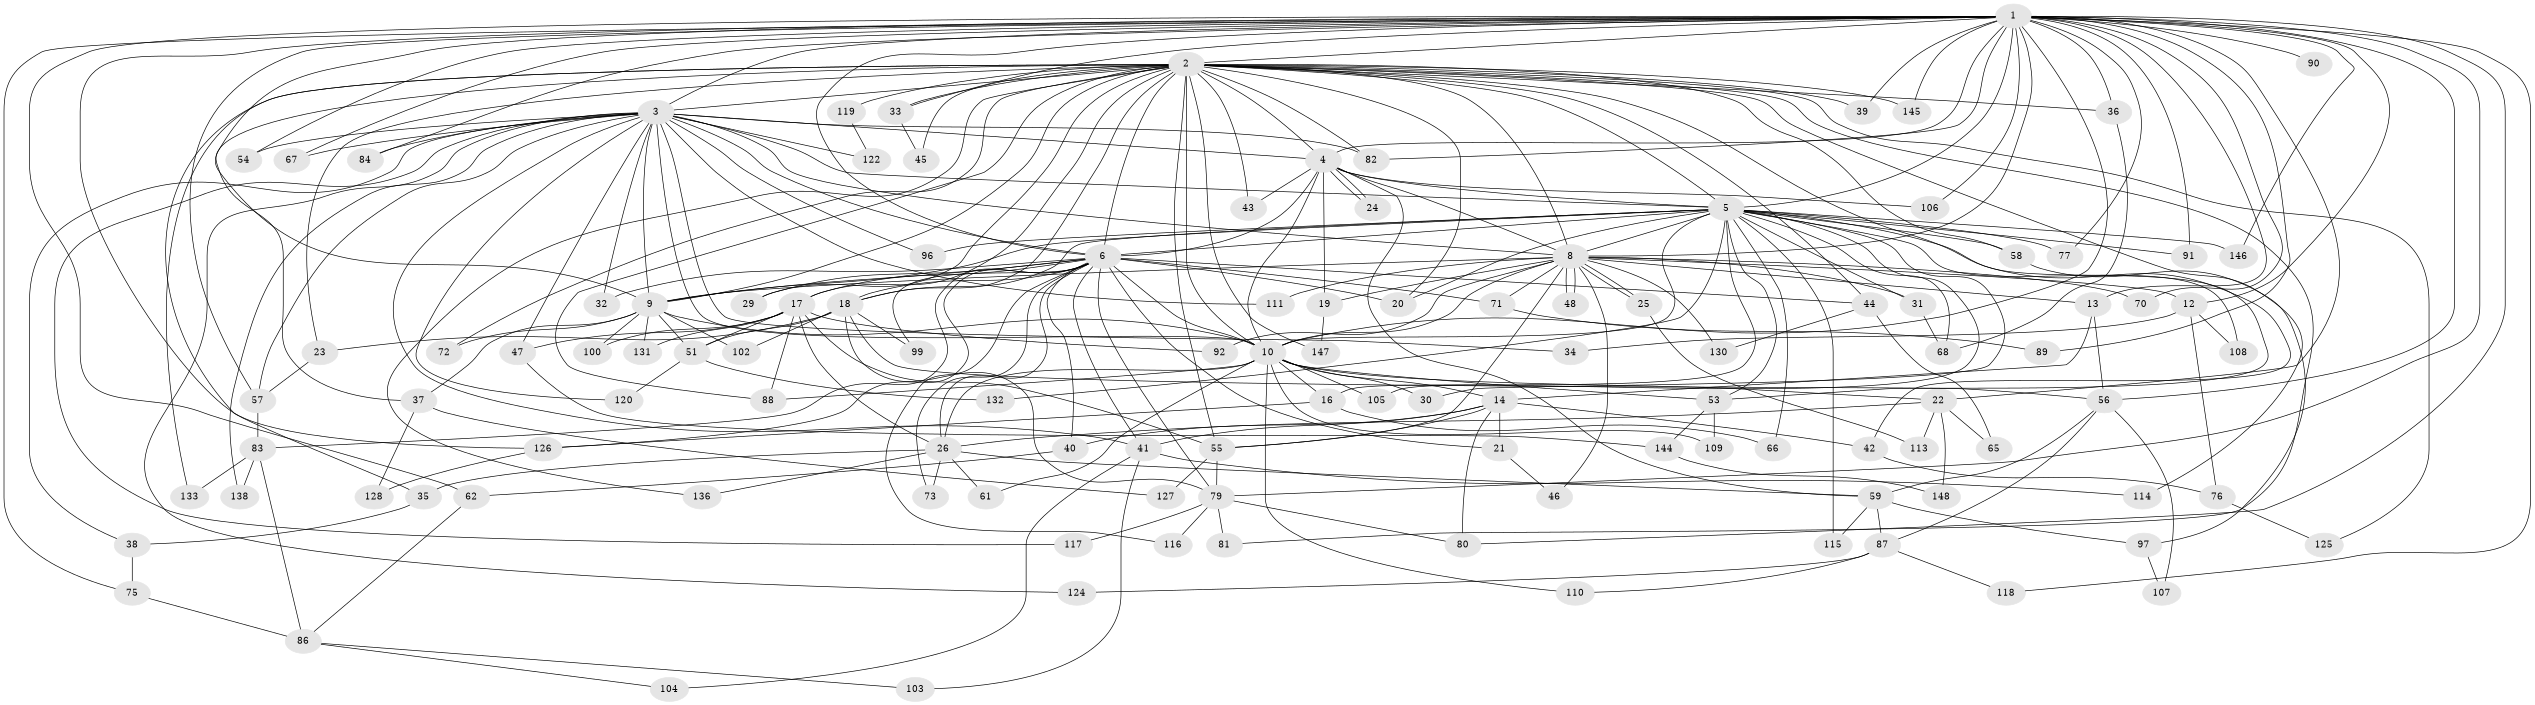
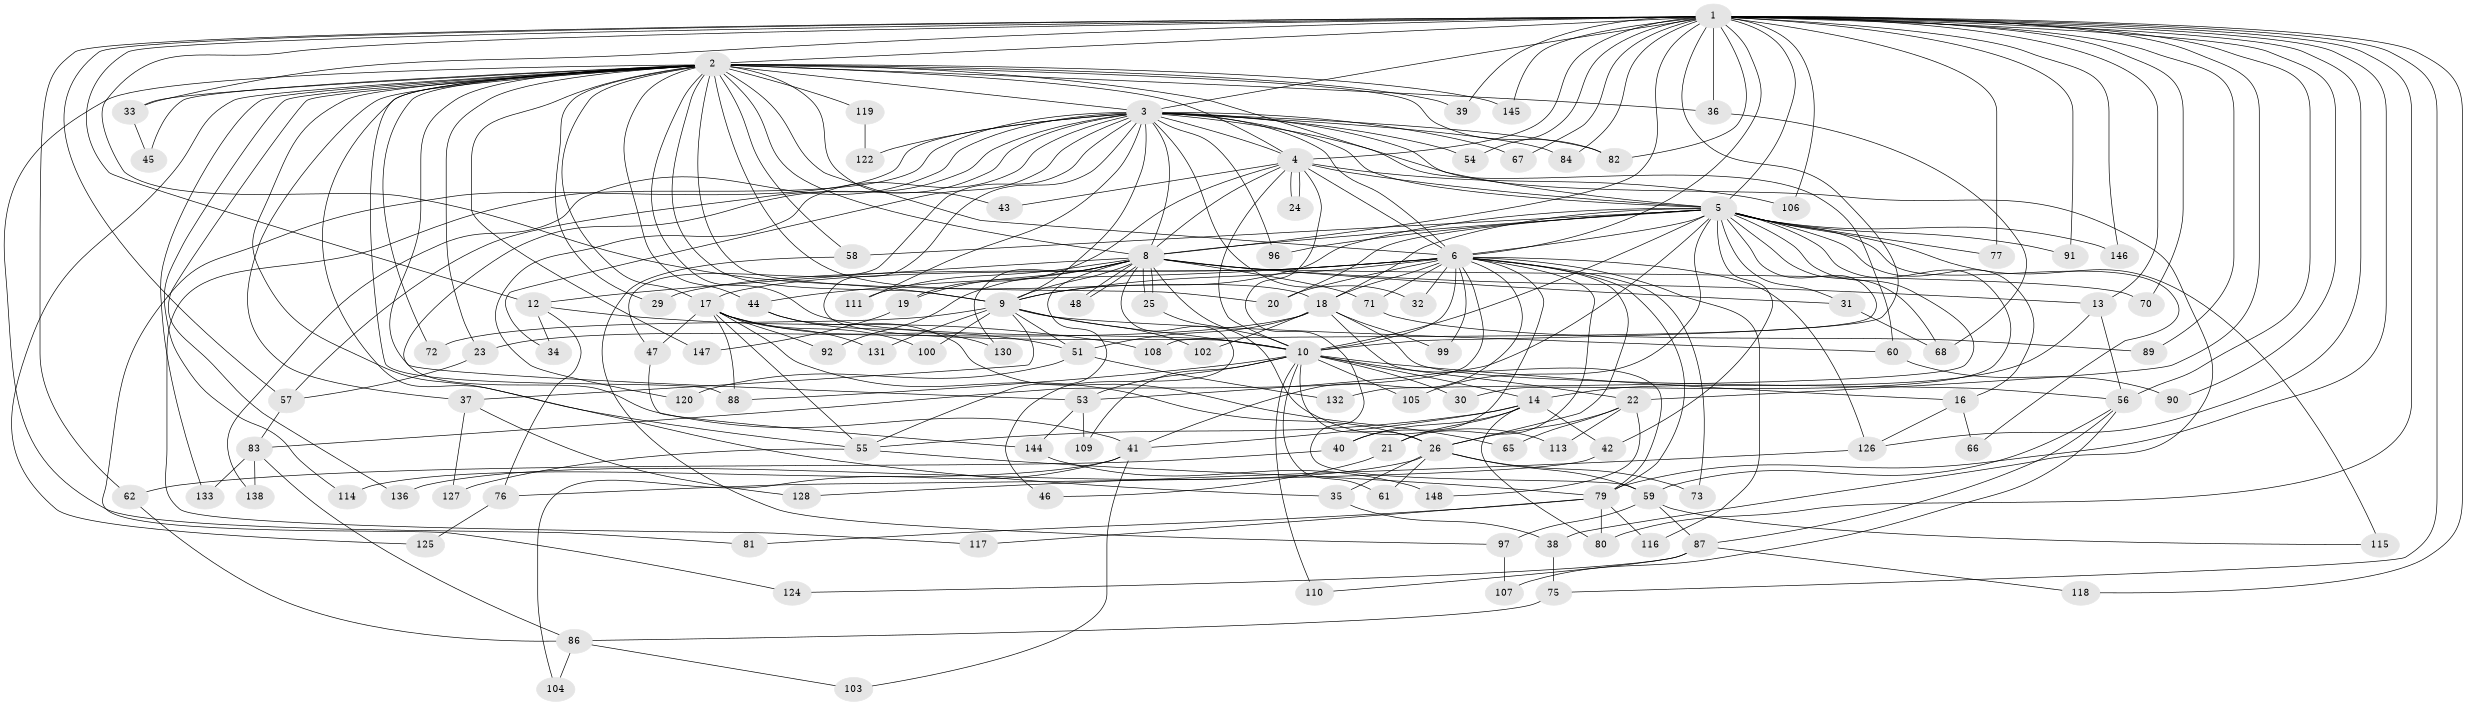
none -> (1893, 353)
